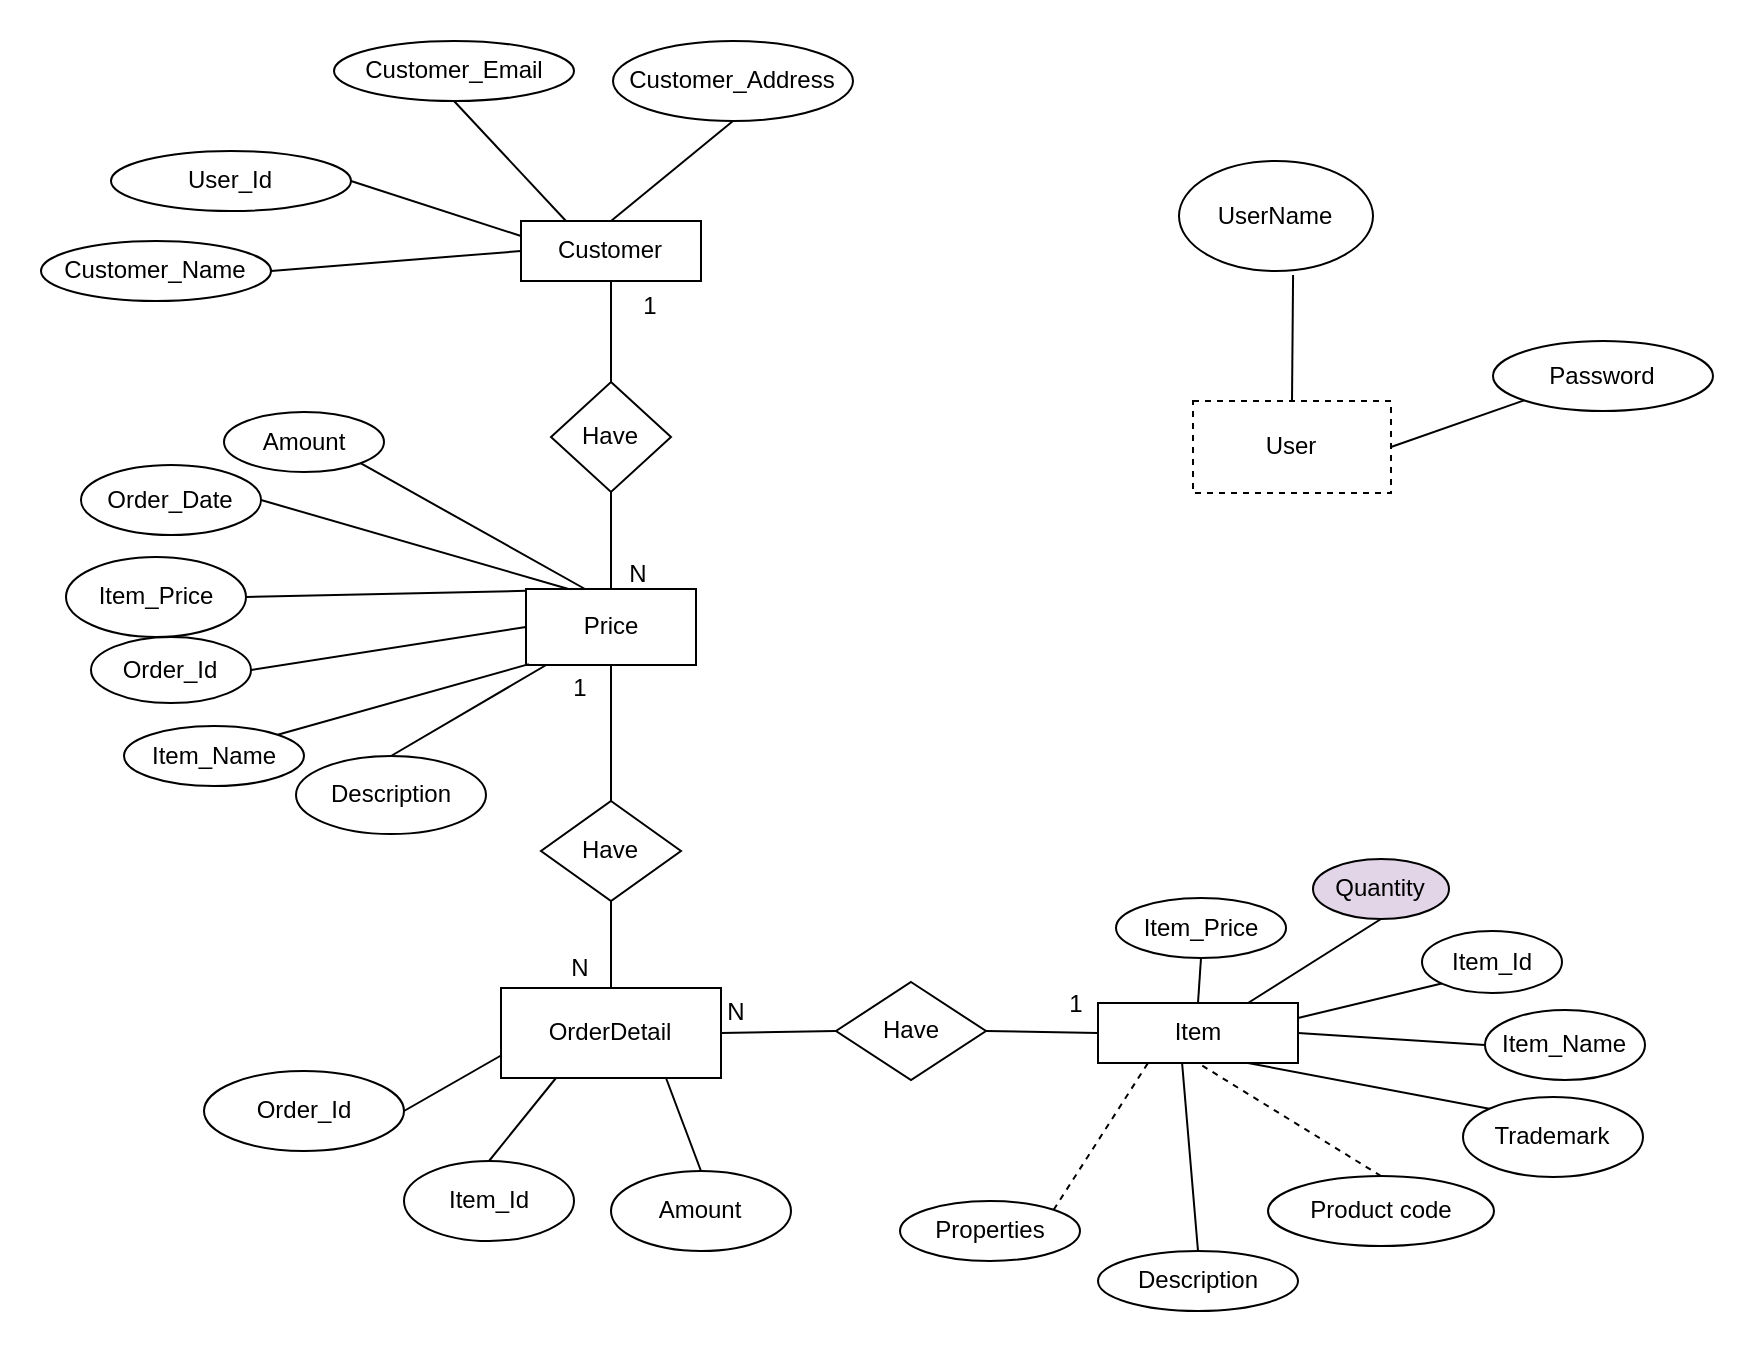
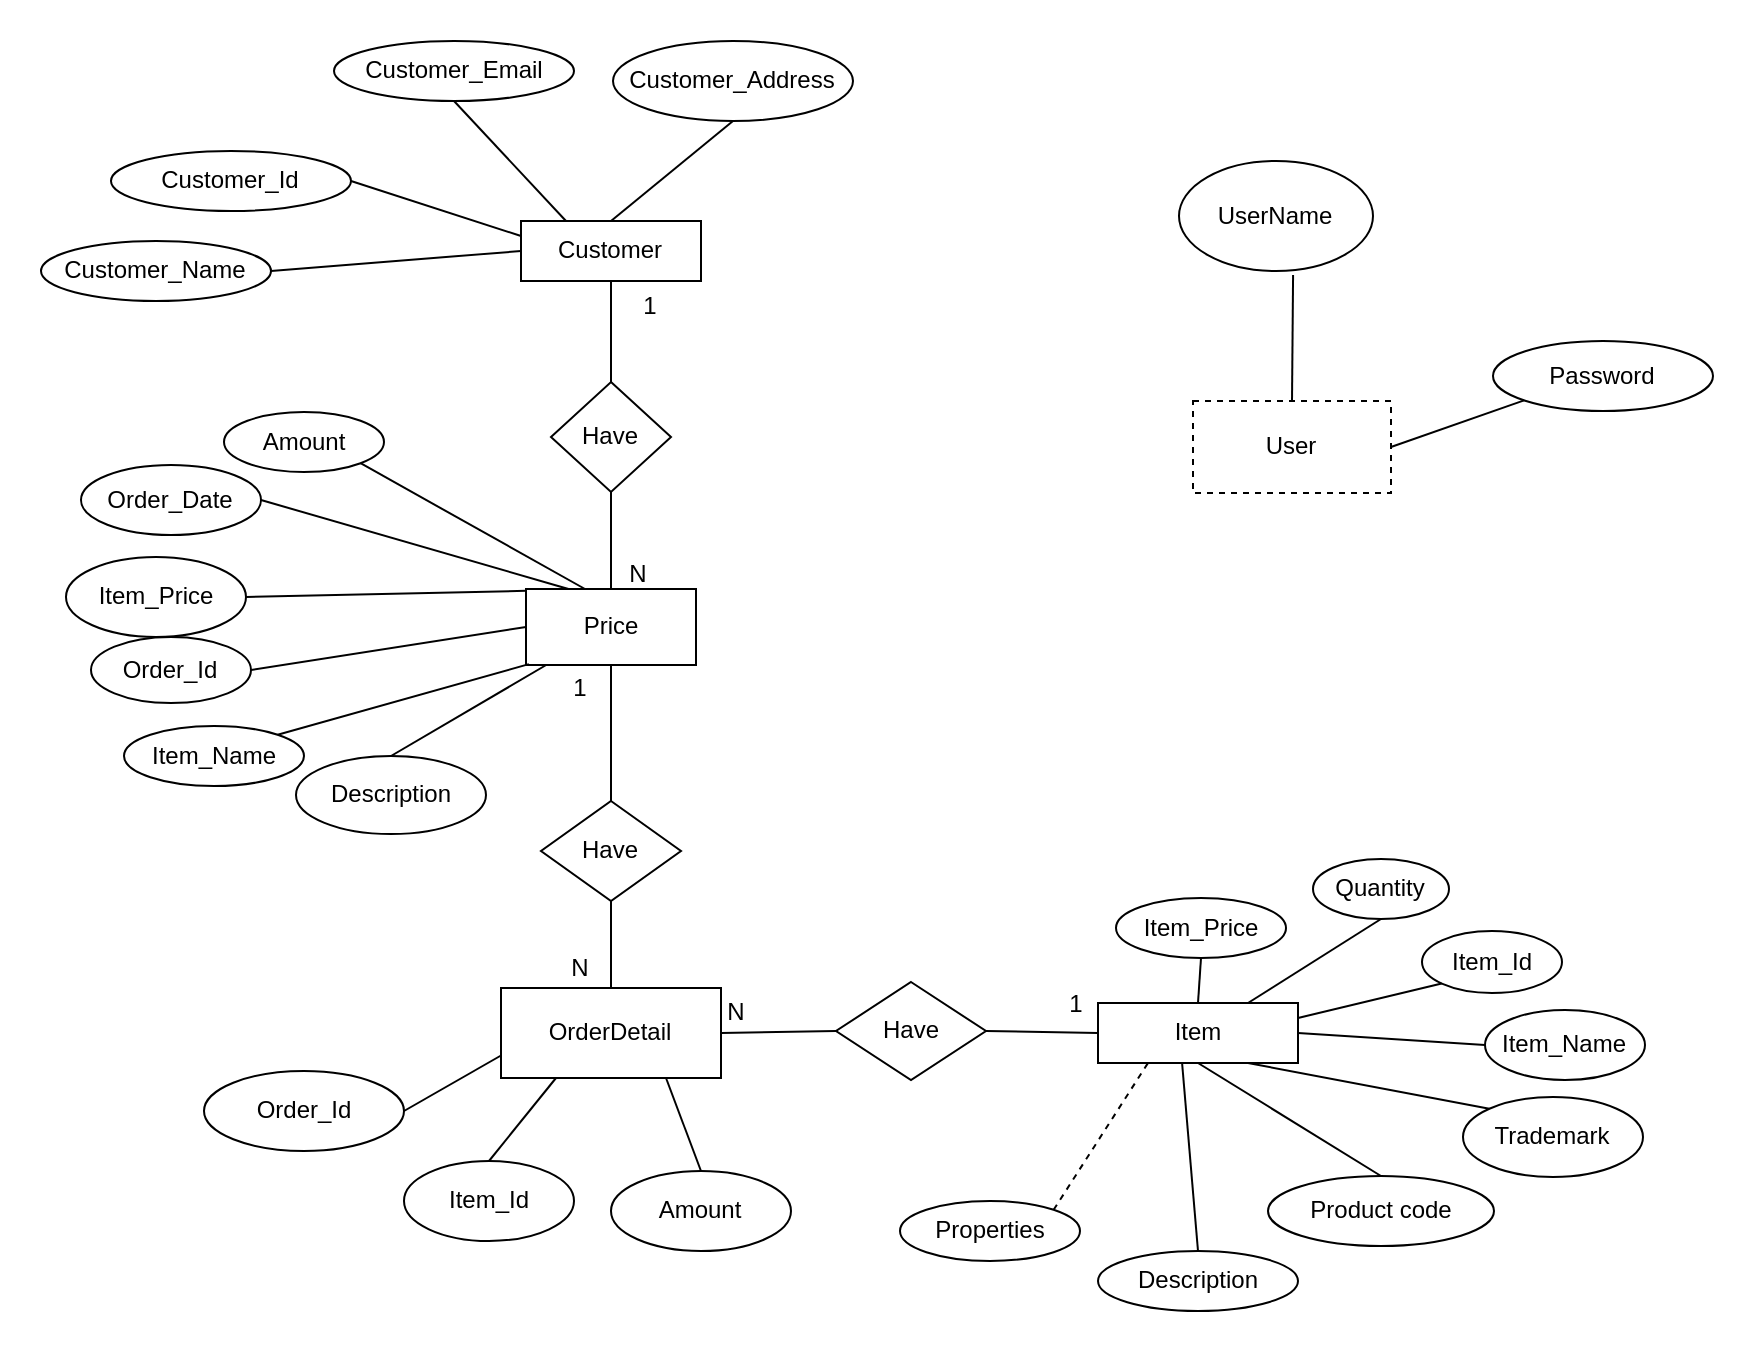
(231, 181) -> (231, 181)
(1381, 889) -> (1381, 889)
(1287, 1118) -> (1287, 1118)
